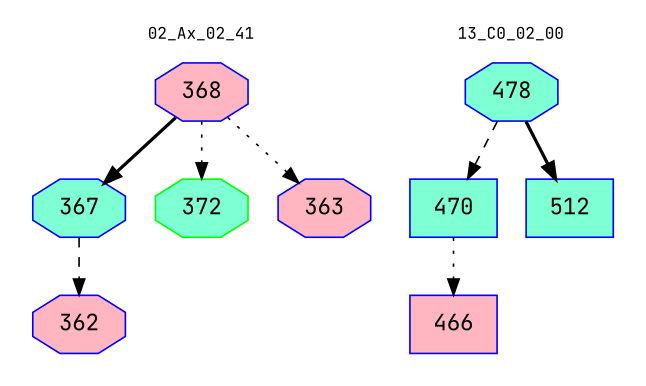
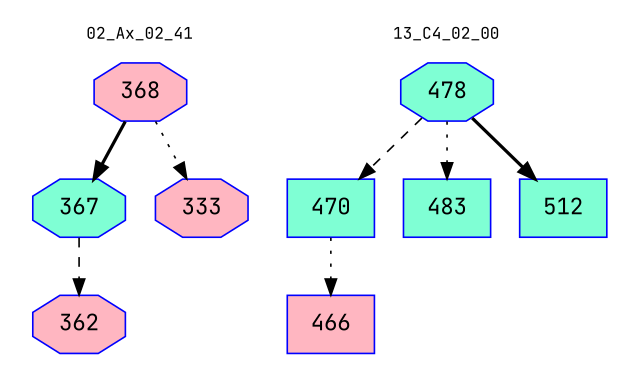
(512, 35) -> (447, 35)
(202, 208) -> none
(324, 208) -> (202, 208)
none -> (447, 208)
